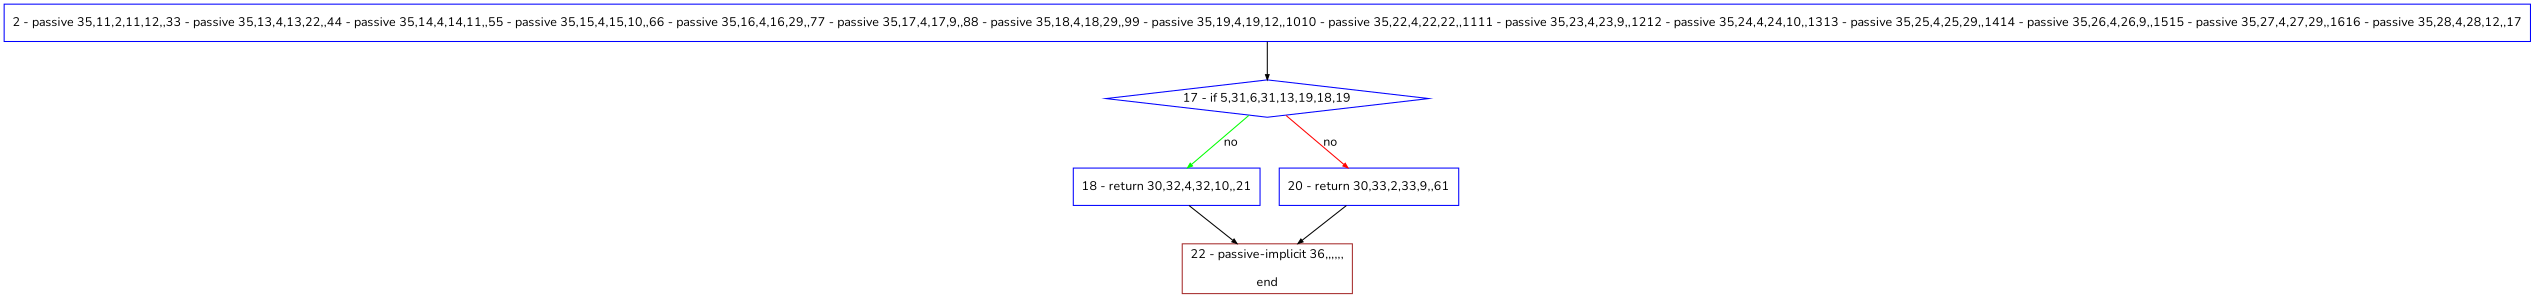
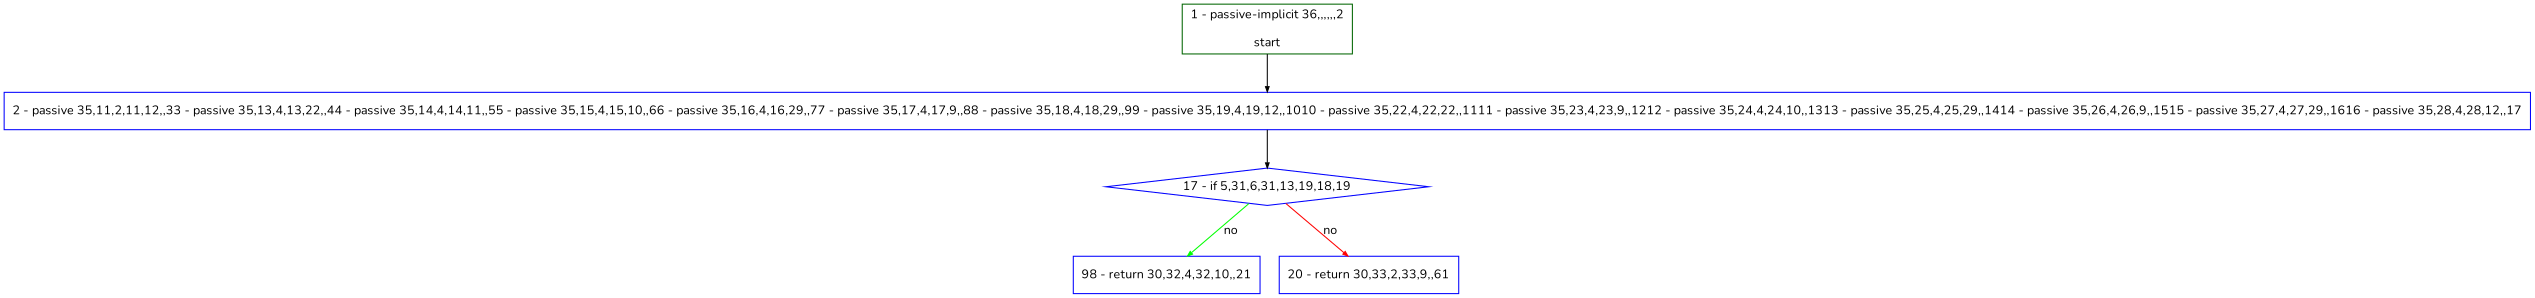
none -> (1267, 29)
(1167, 187) -> (1167, 275)
(1267, 269) -> none
